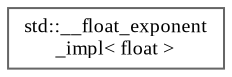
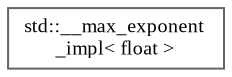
(116, 38) -> (116, 38)
